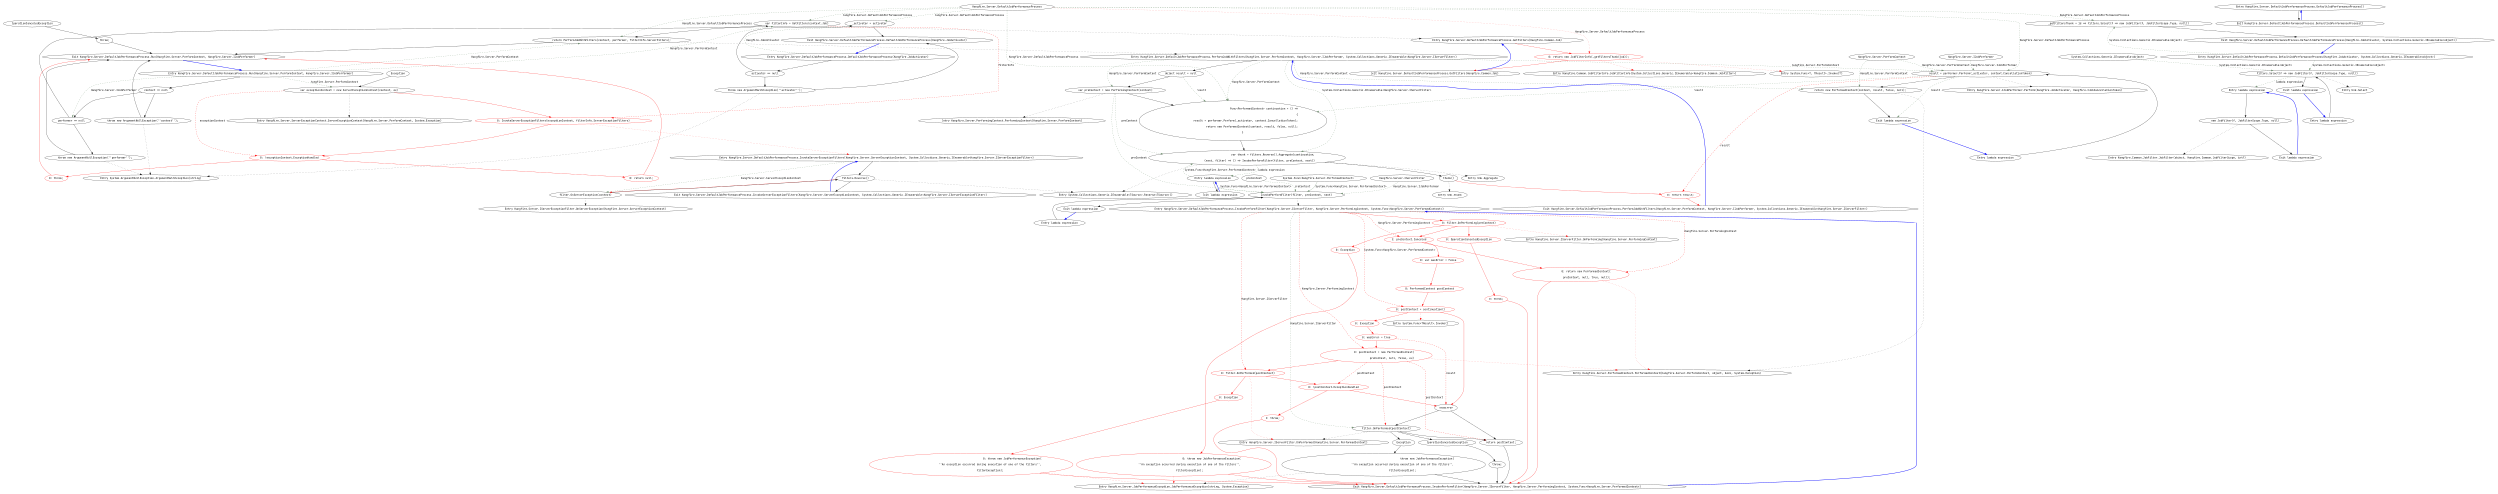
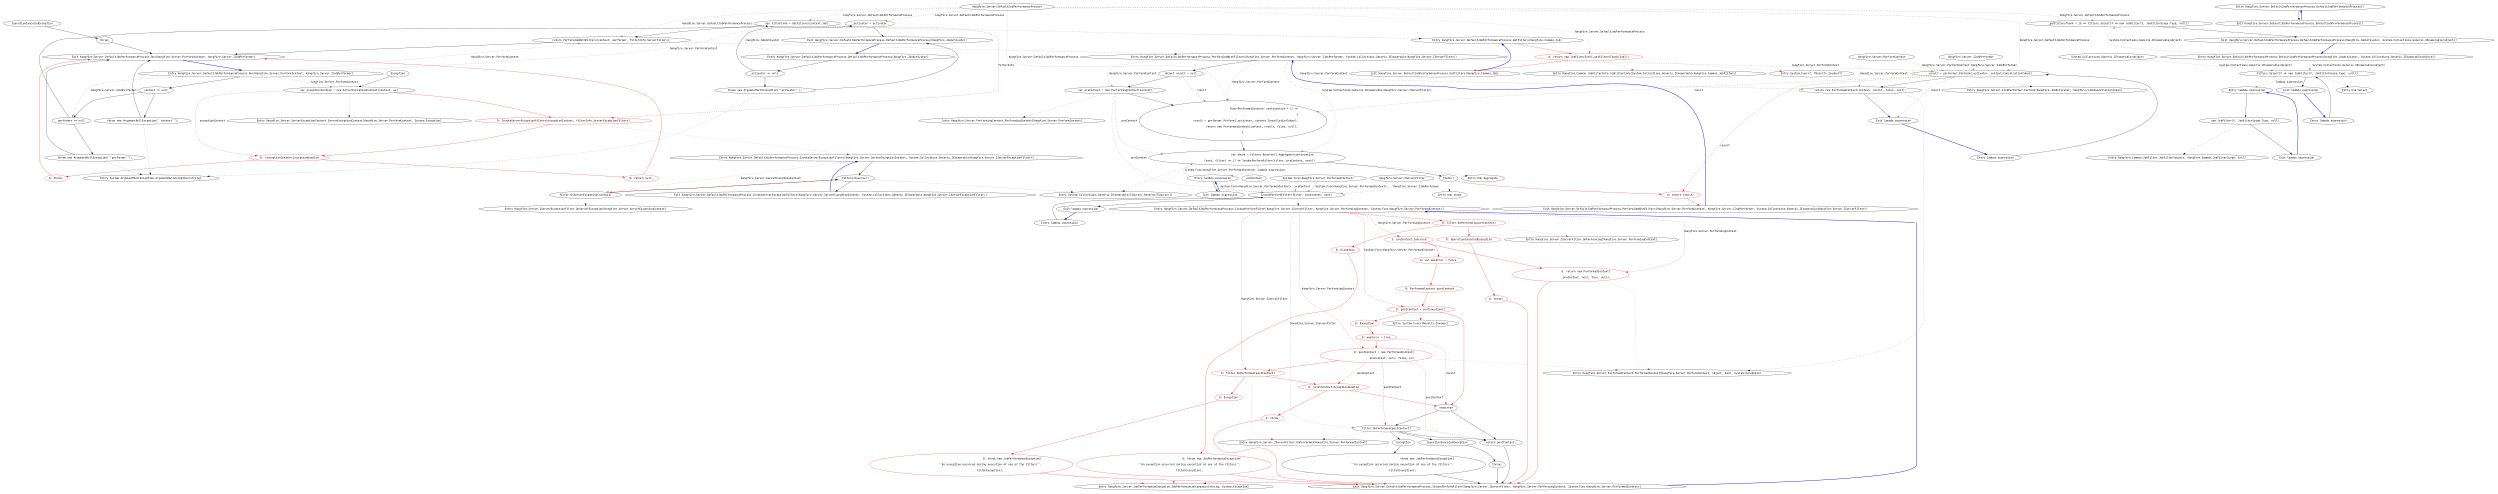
(1440, 231) -> none
